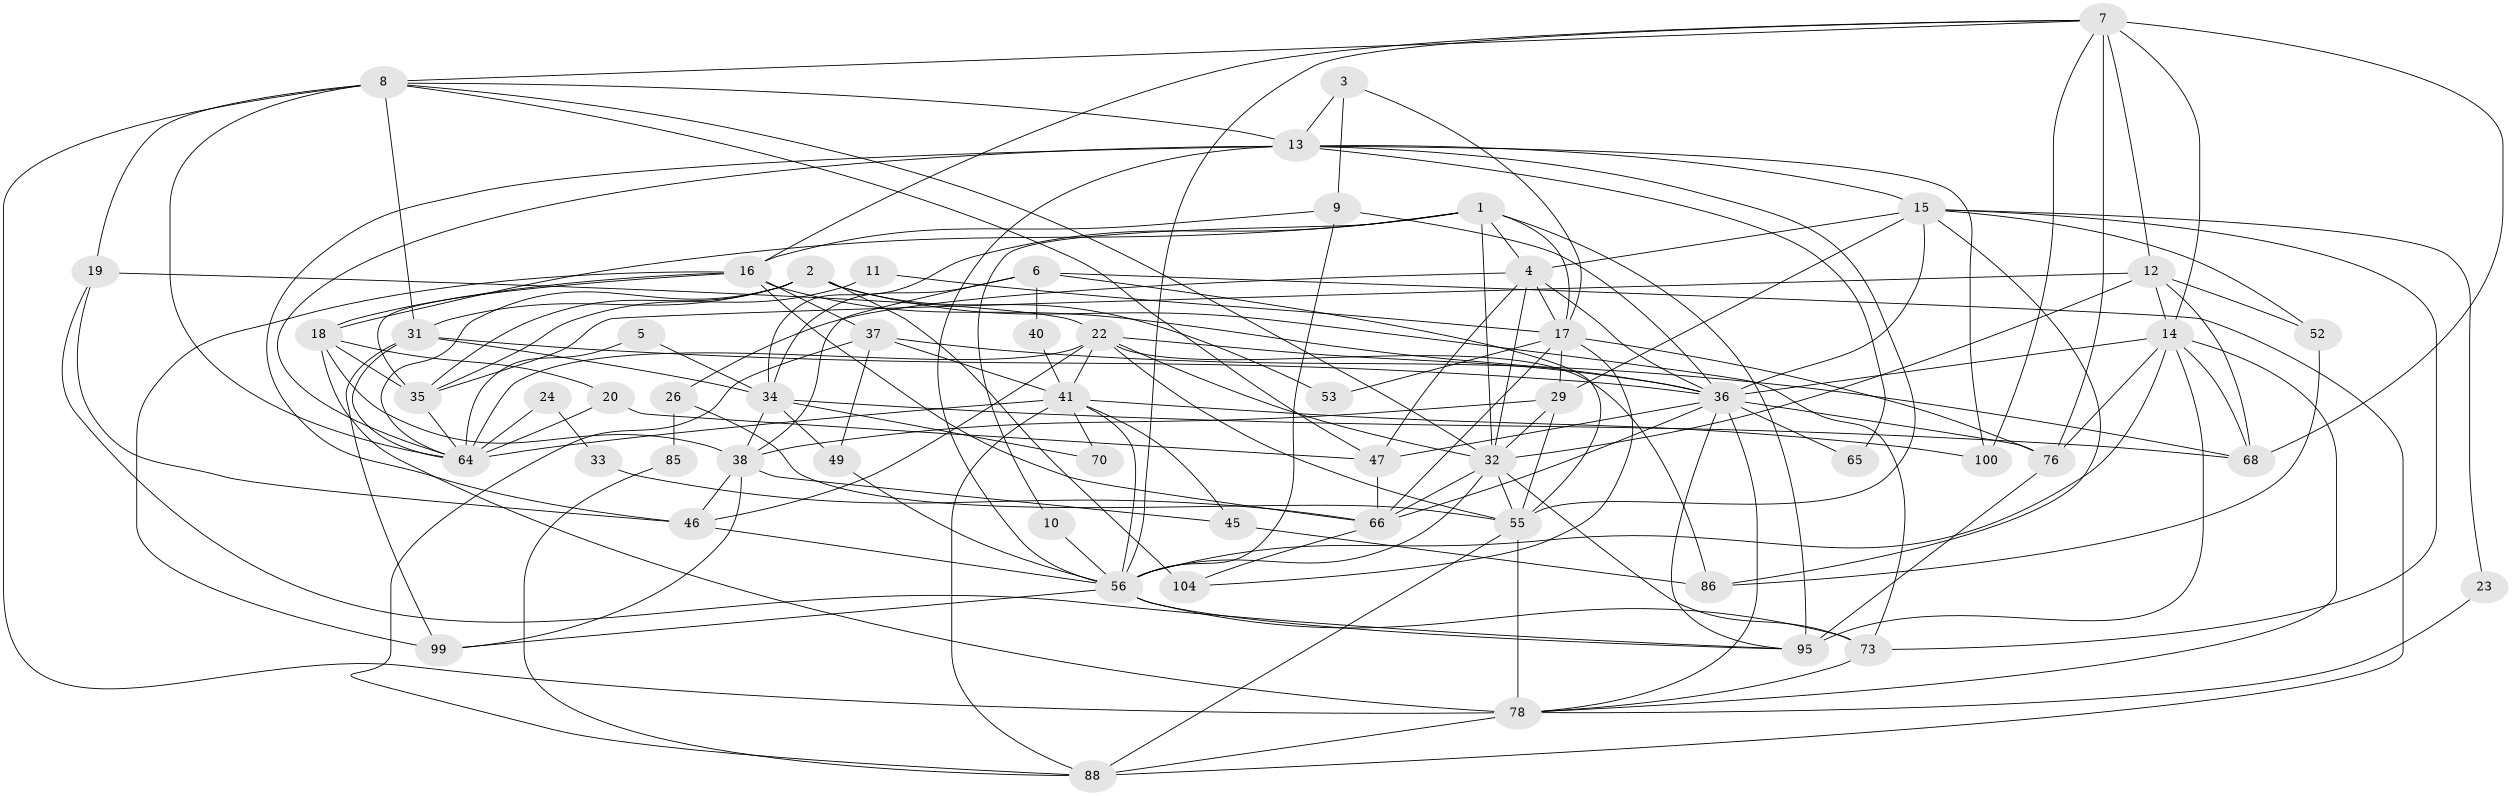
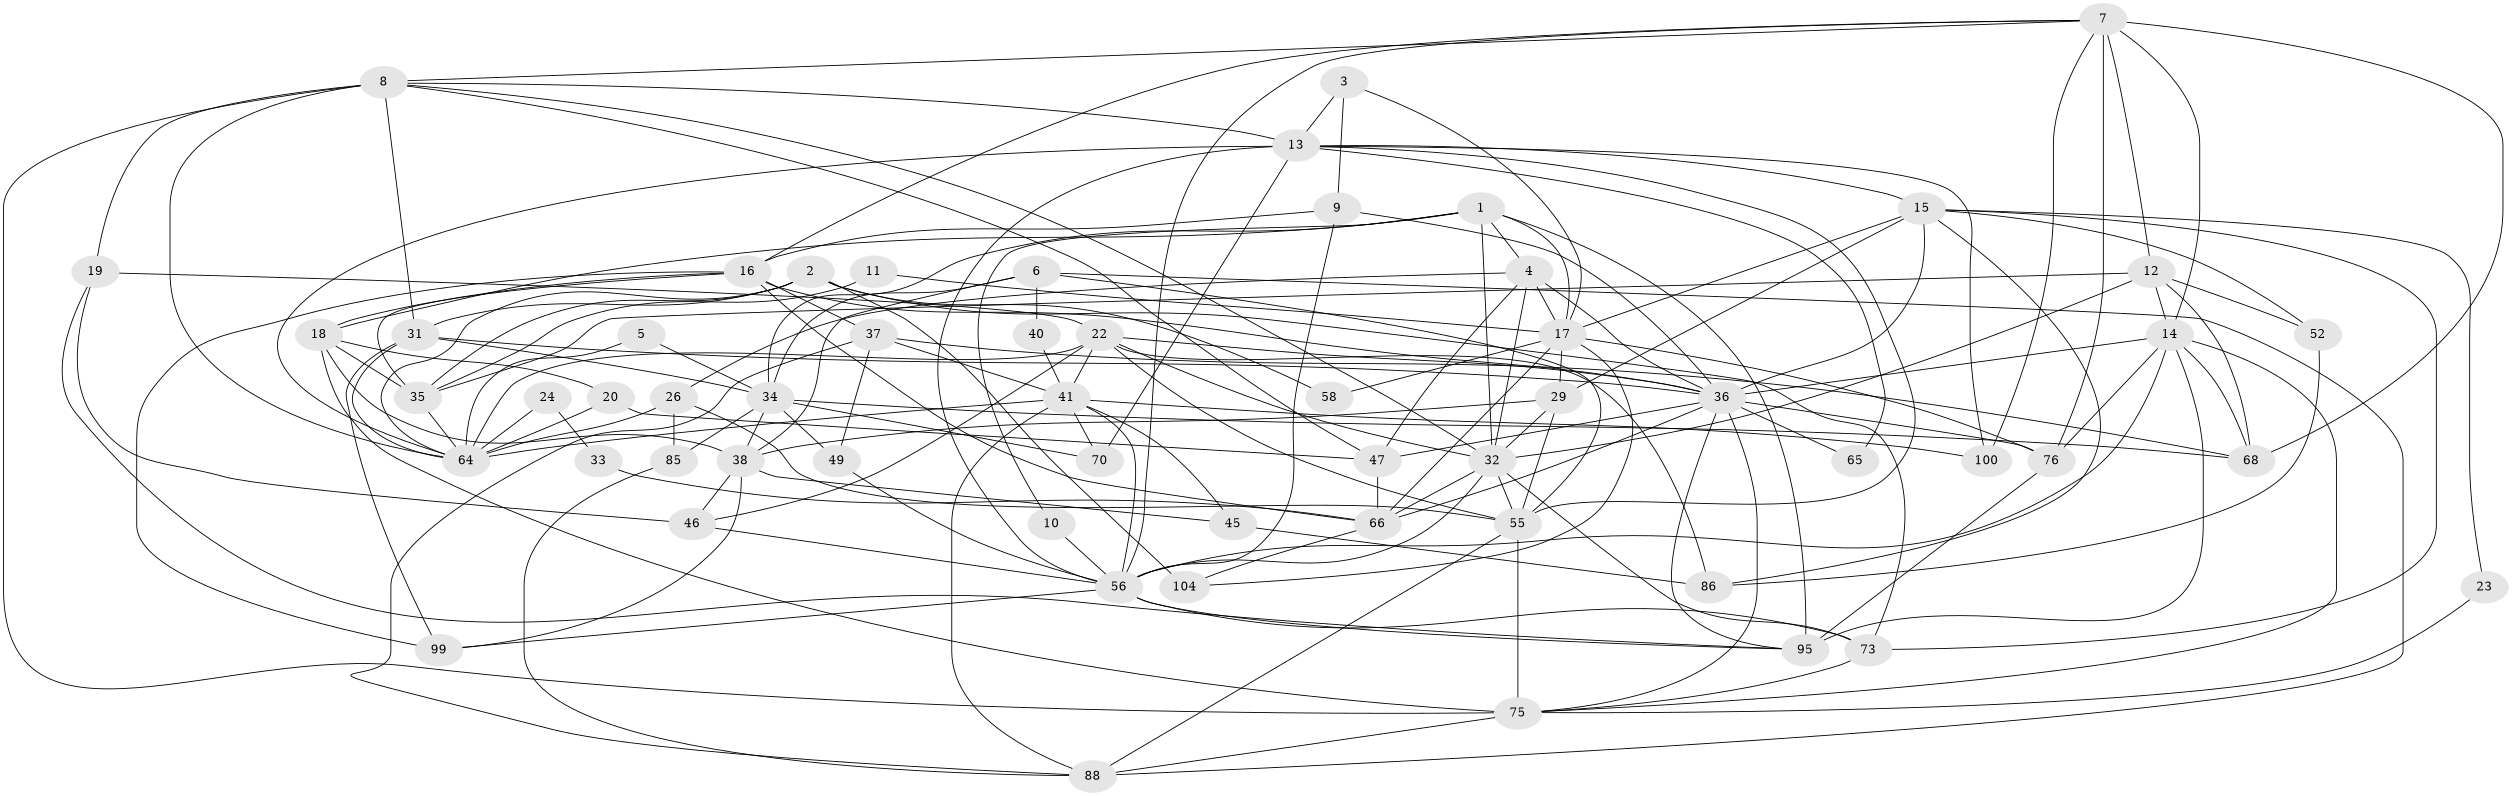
(500, 188) -> (1207, 289)
(1726, 240) -> (1742, 272)
(1329, 398) -> (1329, 398)
none -> (585, 430)
none -> (714, 435)
(1518, 713) -> (1518, 713)
